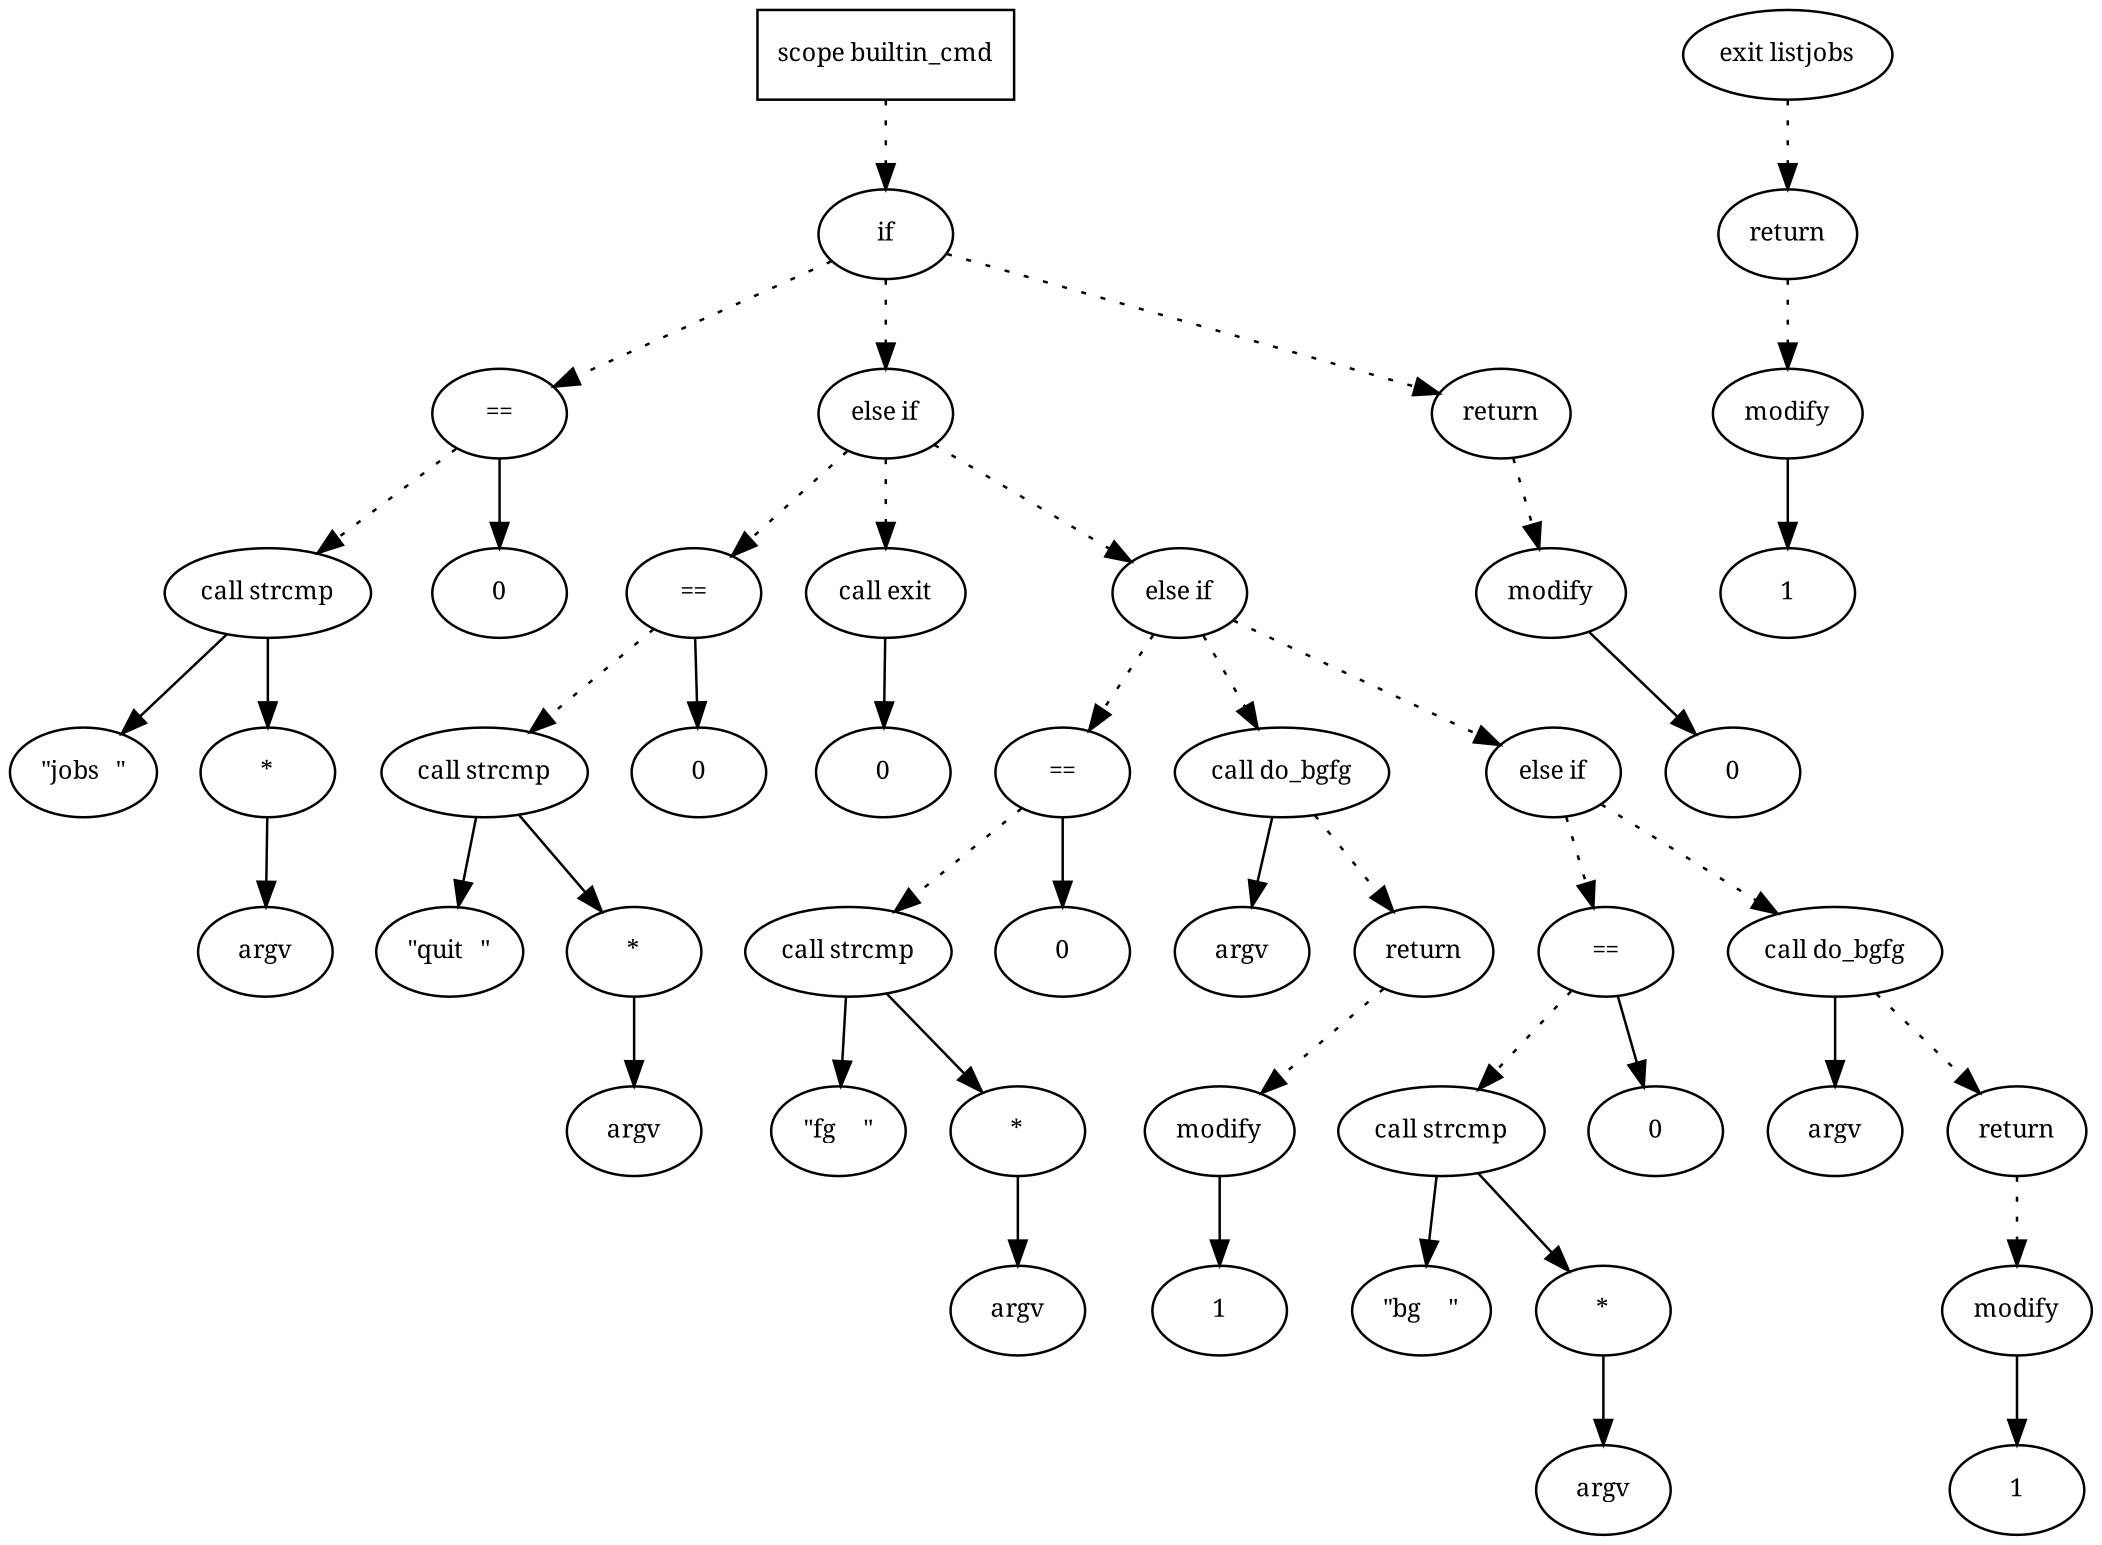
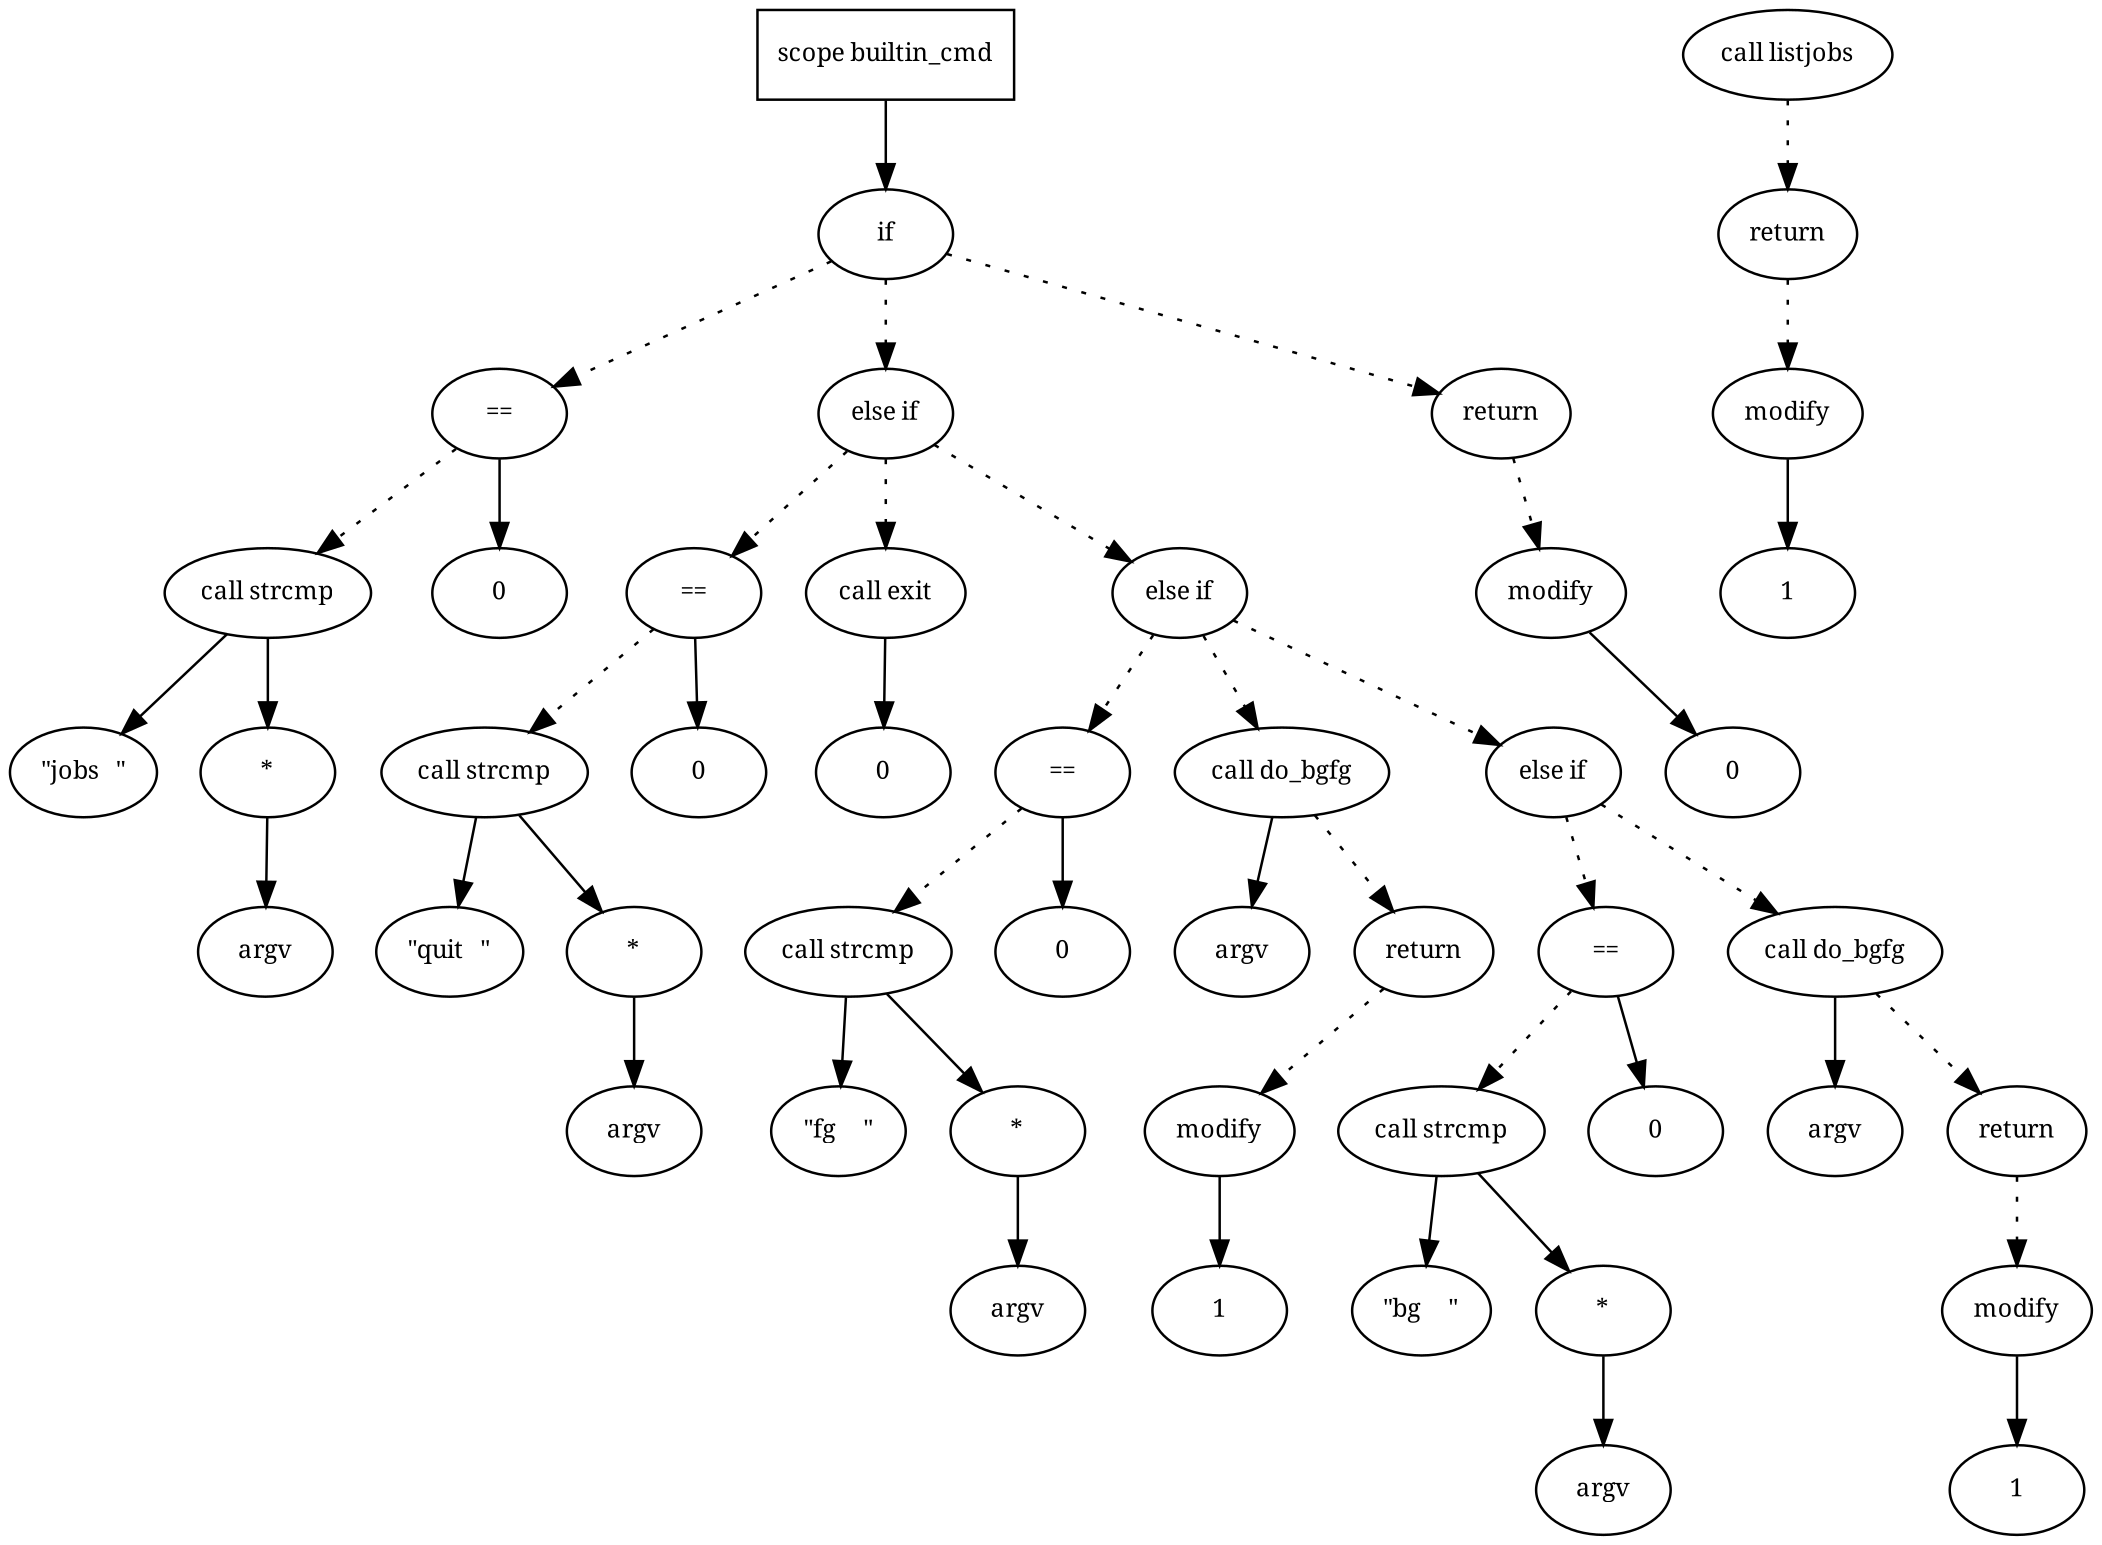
(1788, 55) -> (1788, 55)
(886, 132) -> (886, 132)
